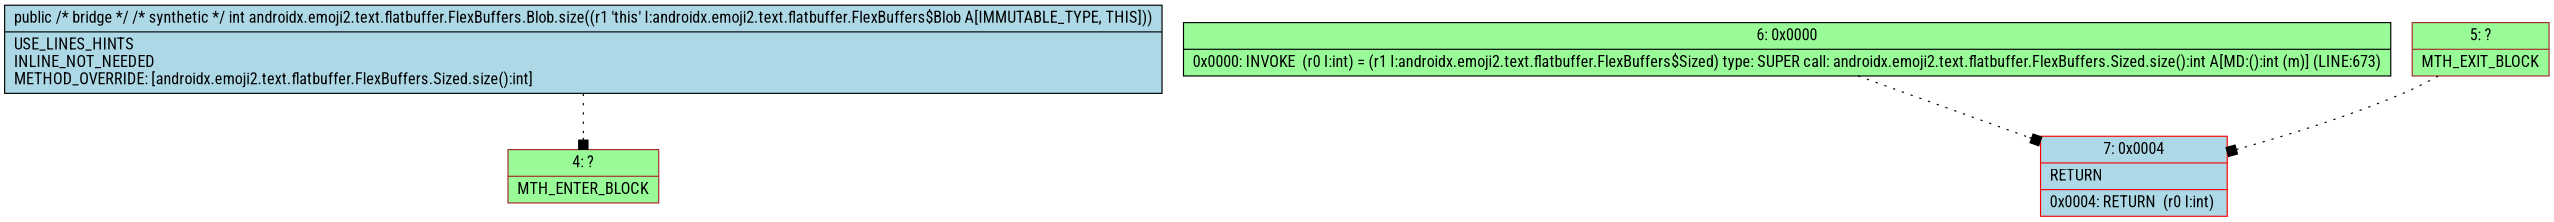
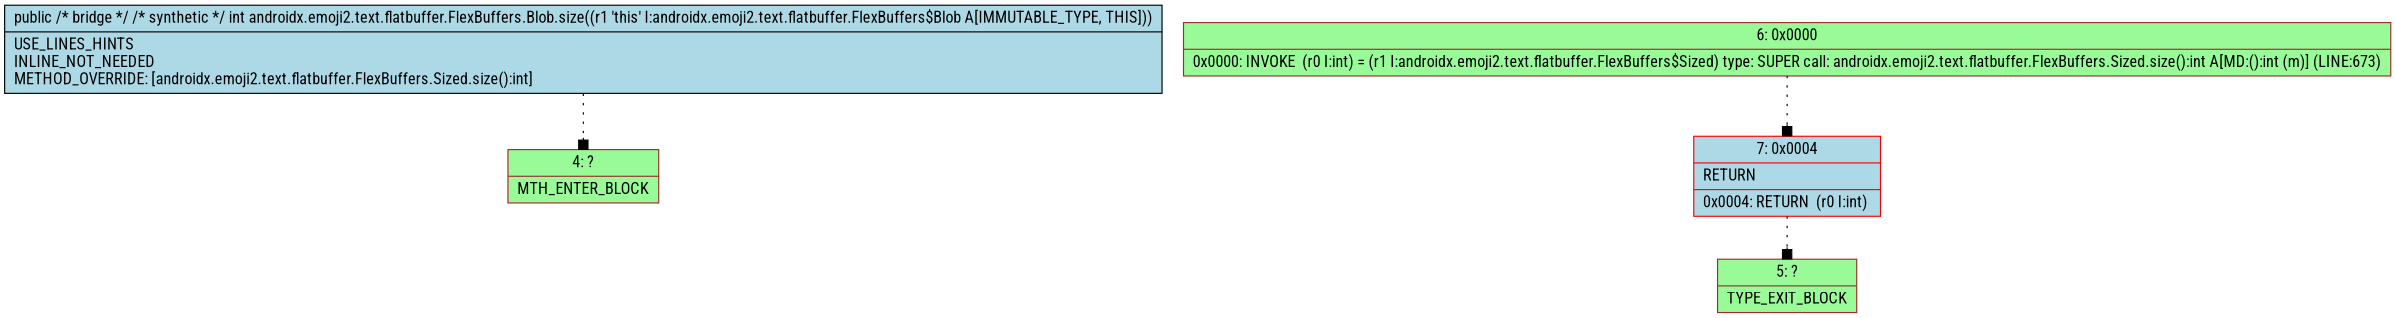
(1787, 49) -> (1787, 49)
(2481, 62) -> (1787, 299)
(2340, 117) -> (1787, 232)
